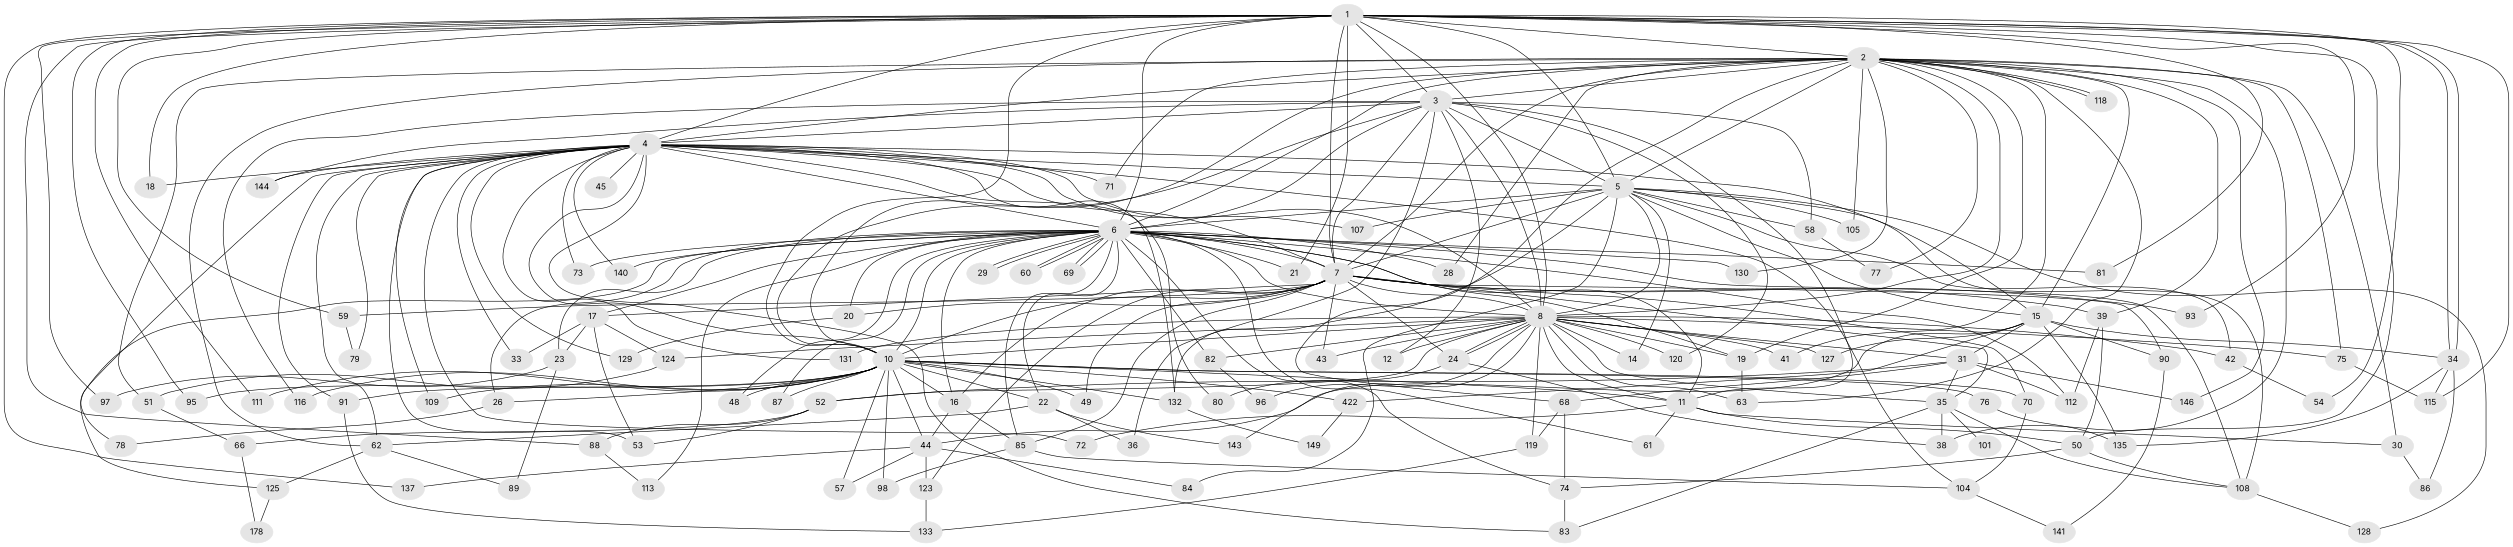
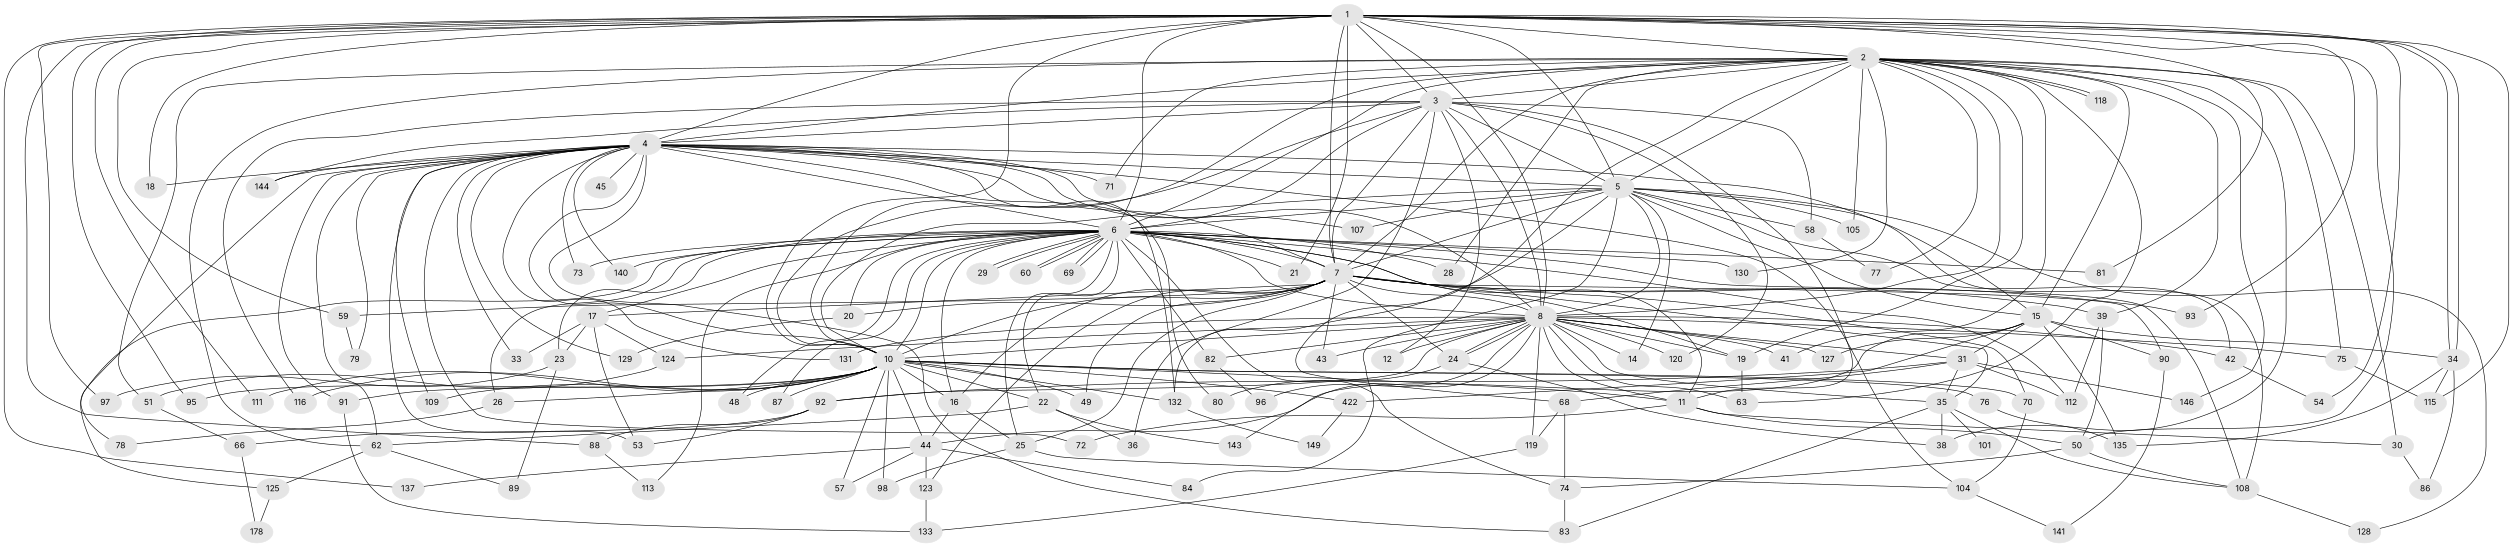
none -> (1179, 211)
(821, 403) -> (821, 403)
(1021, 446) -> (1021, 446)
(1648, 446) -> none
